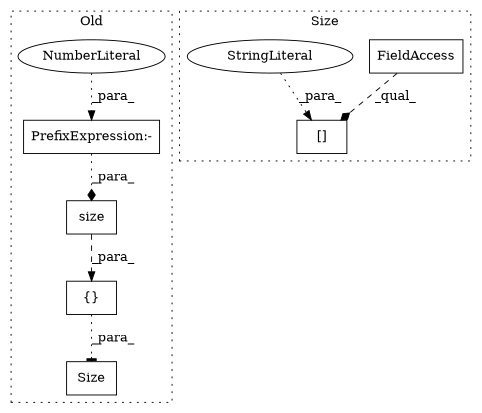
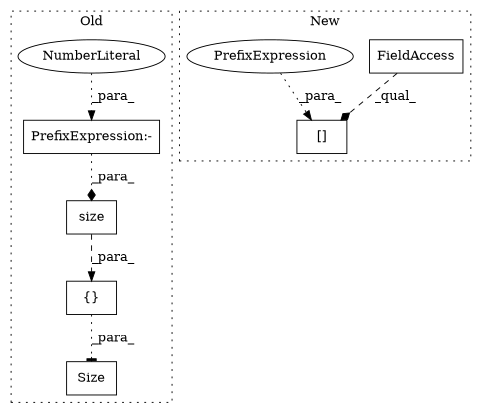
(325, 22) -> (325, 22)
(270, 56) -> (270, 56)
